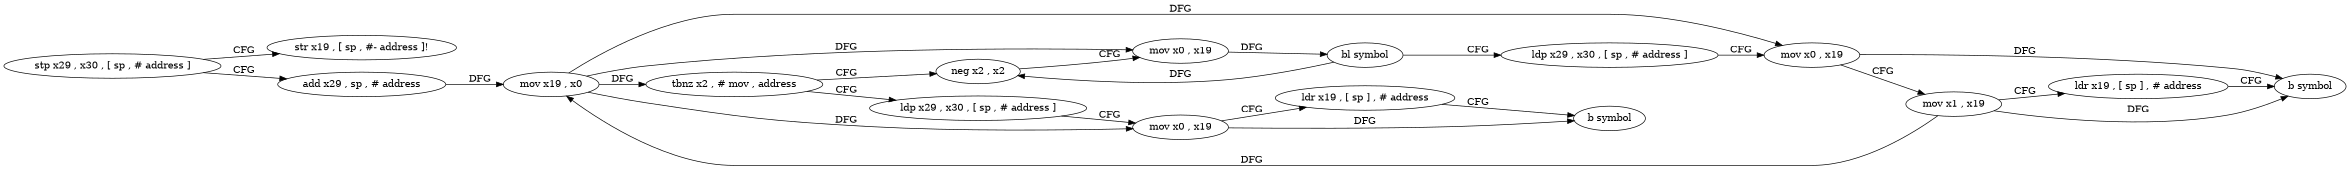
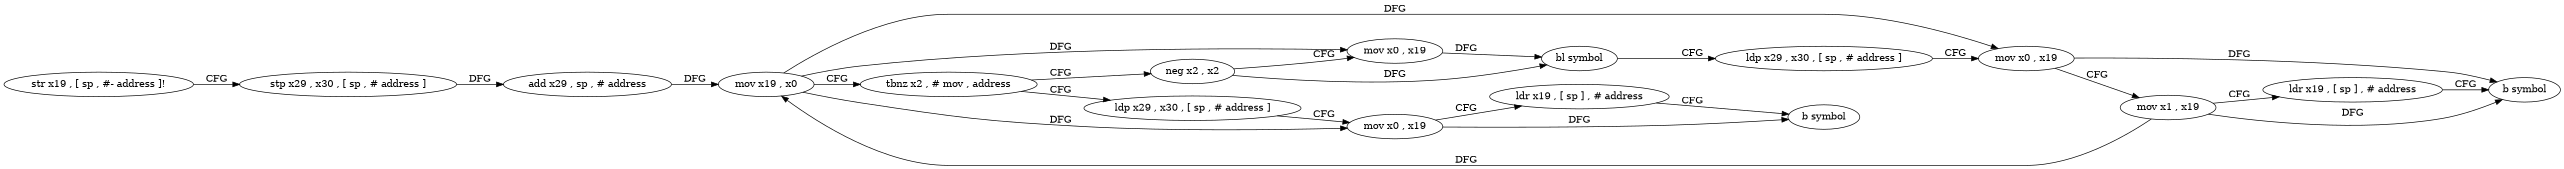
(238, 57) -> (213, 84)
(244, 70) -> (480, 79)
(622, 79) -> (837, 79)
(1180, 82) -> (1387, 82)
